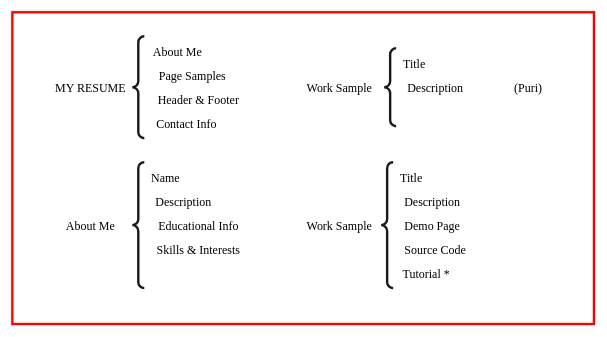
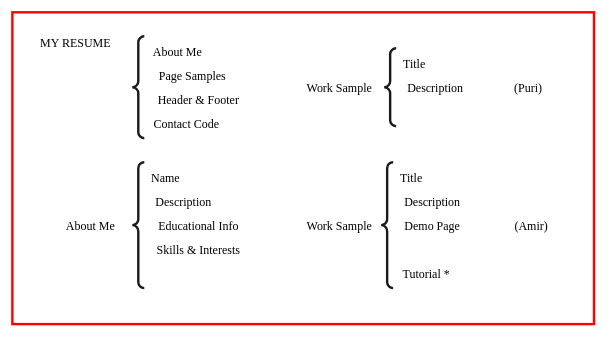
(90, 87) -> (75, 42)
(187, 123) -> (187, 123)
none -> (531, 225)
(435, 249) -> none
